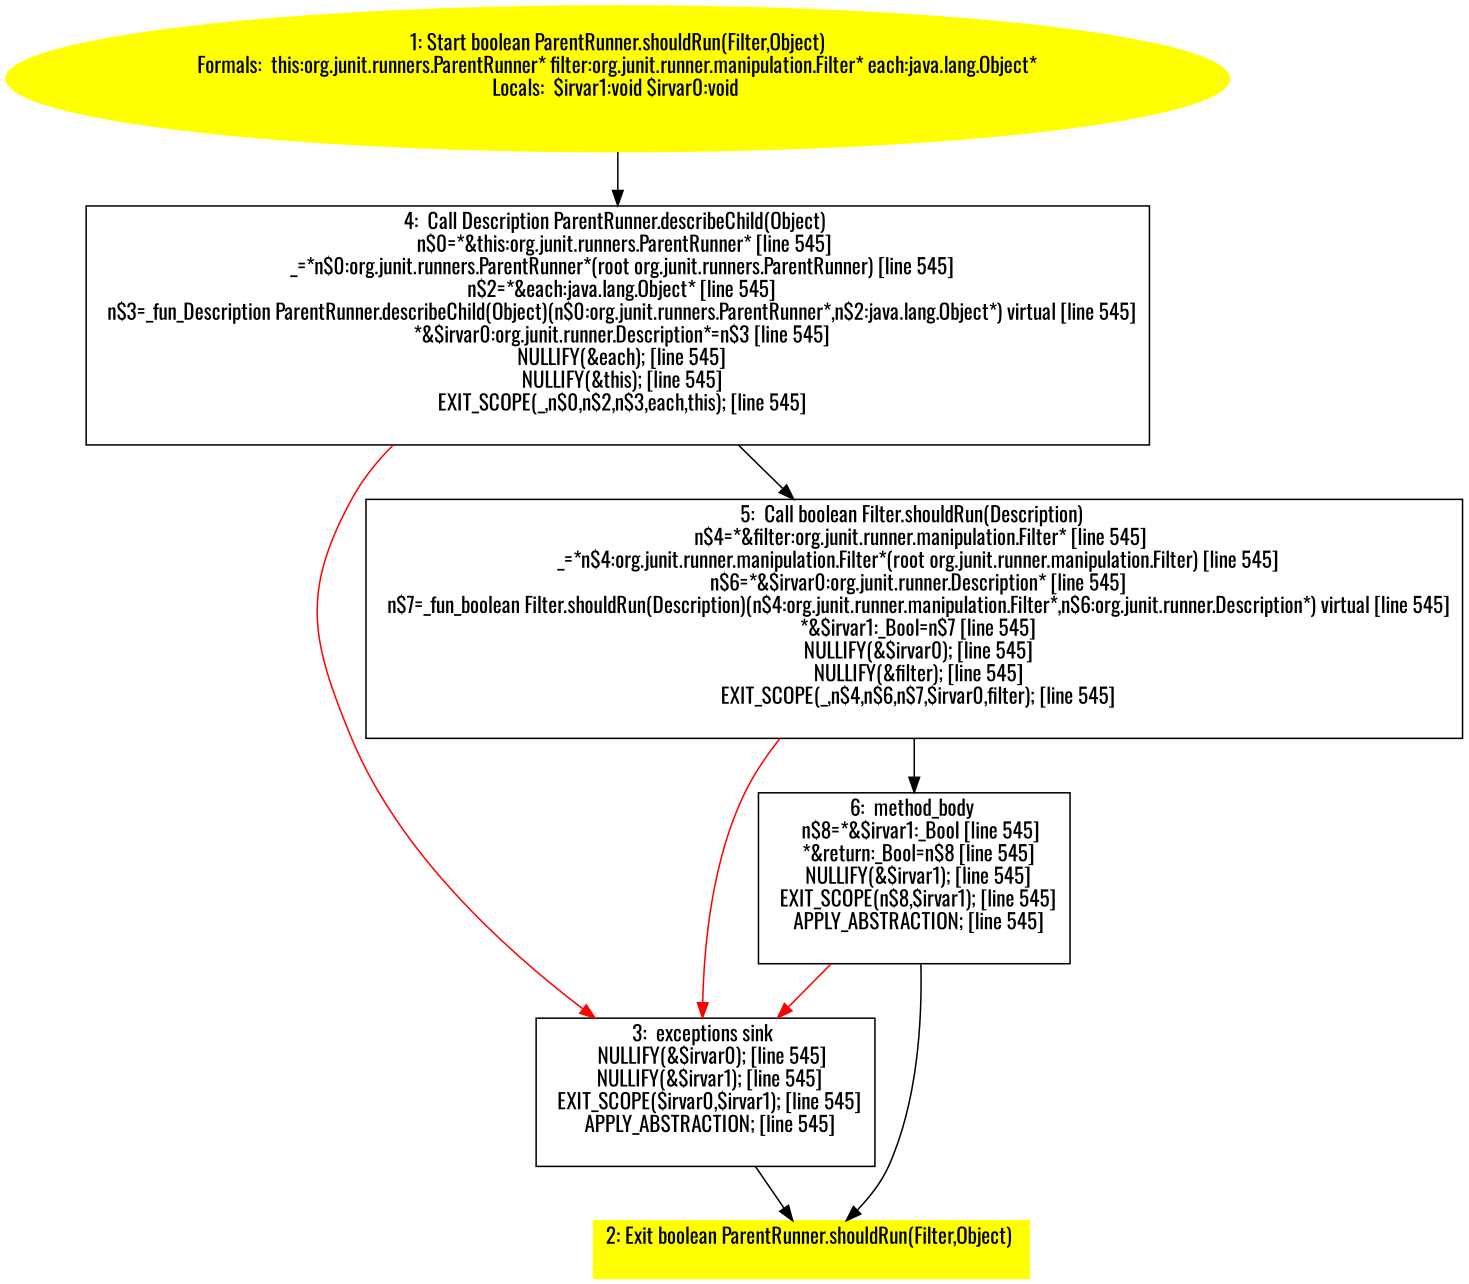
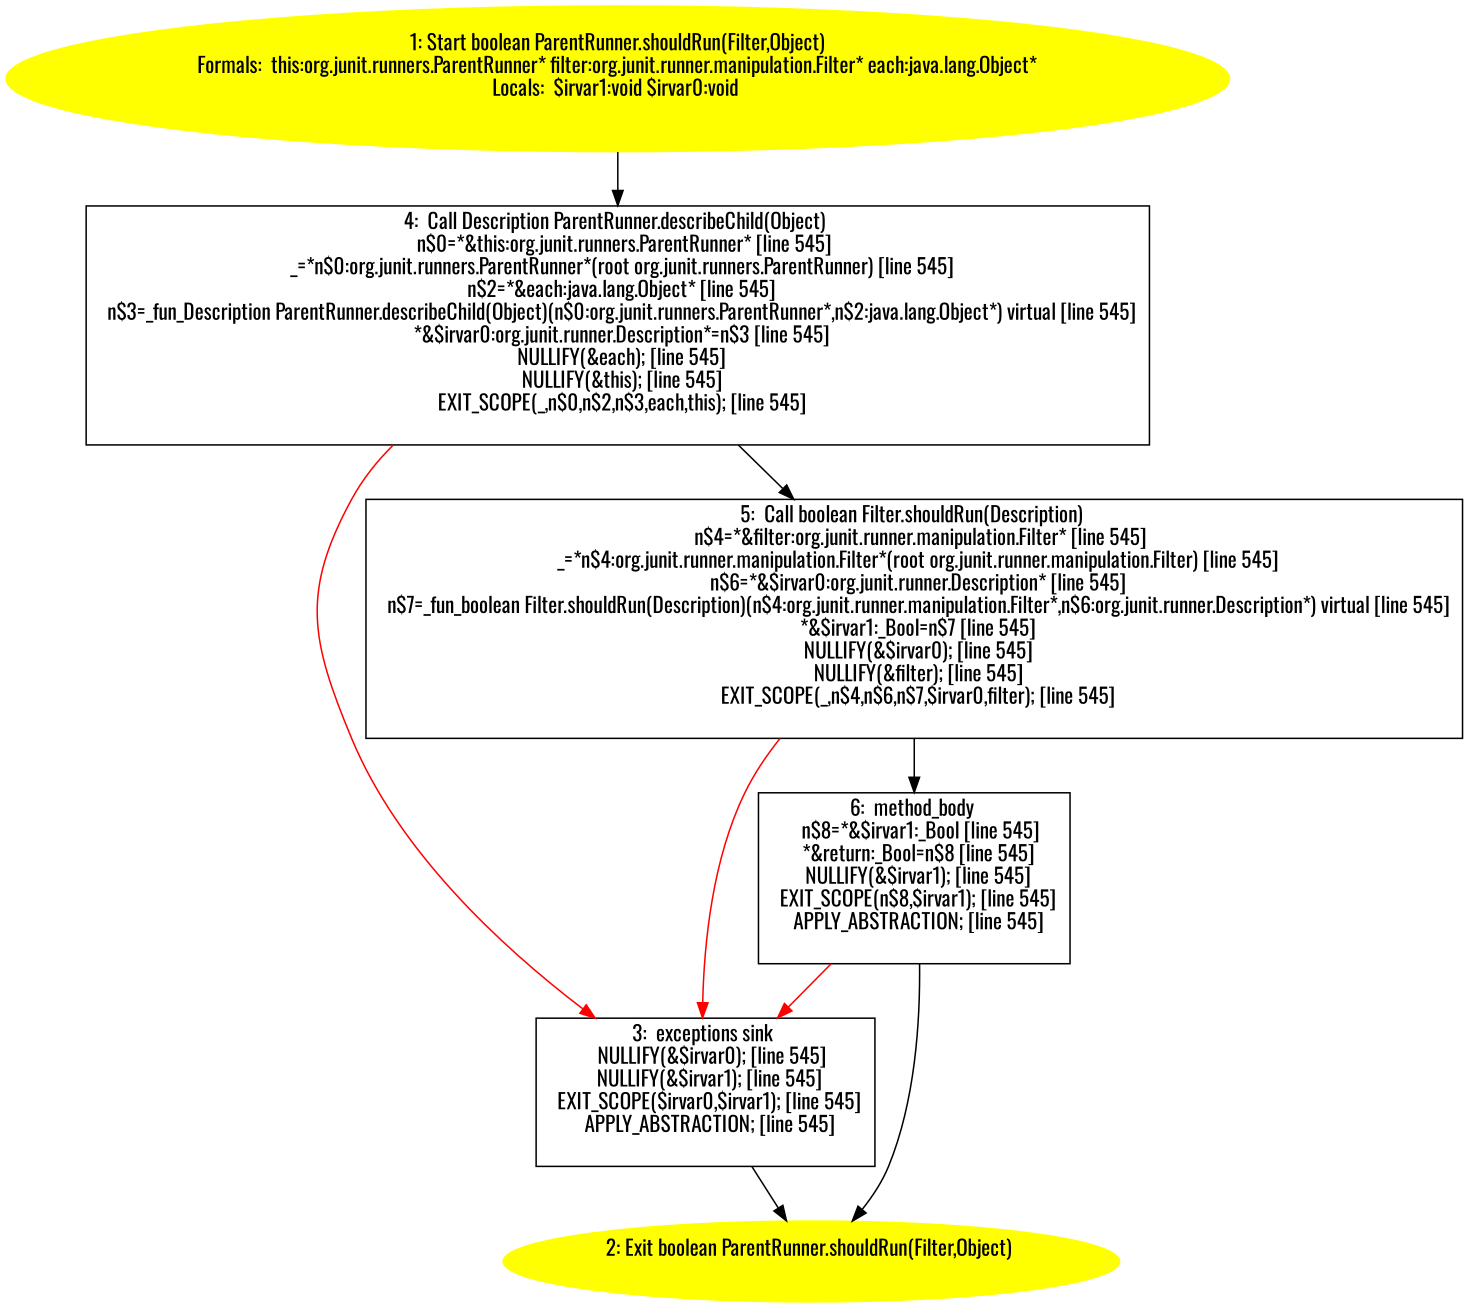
(811, 1250) -> (811, 1261)
